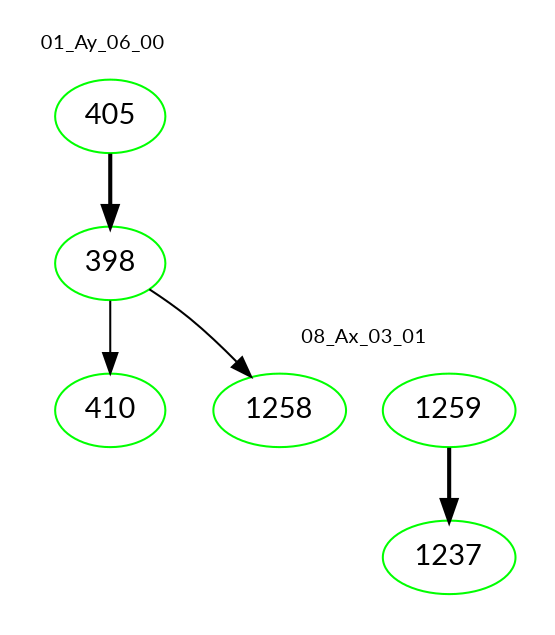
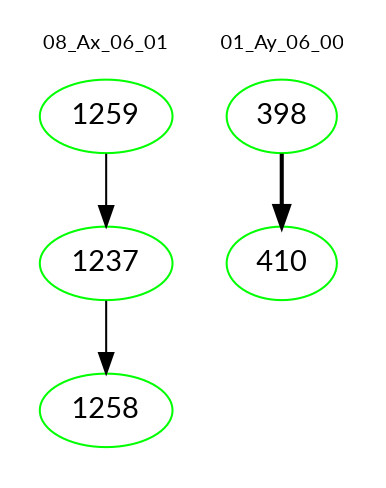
(110, 116) -> none
(110, 327) -> (282, 180)
(212, 338) -> (106, 327)
(364, 338) -> (106, 44)
(449, 474) -> (106, 180)
